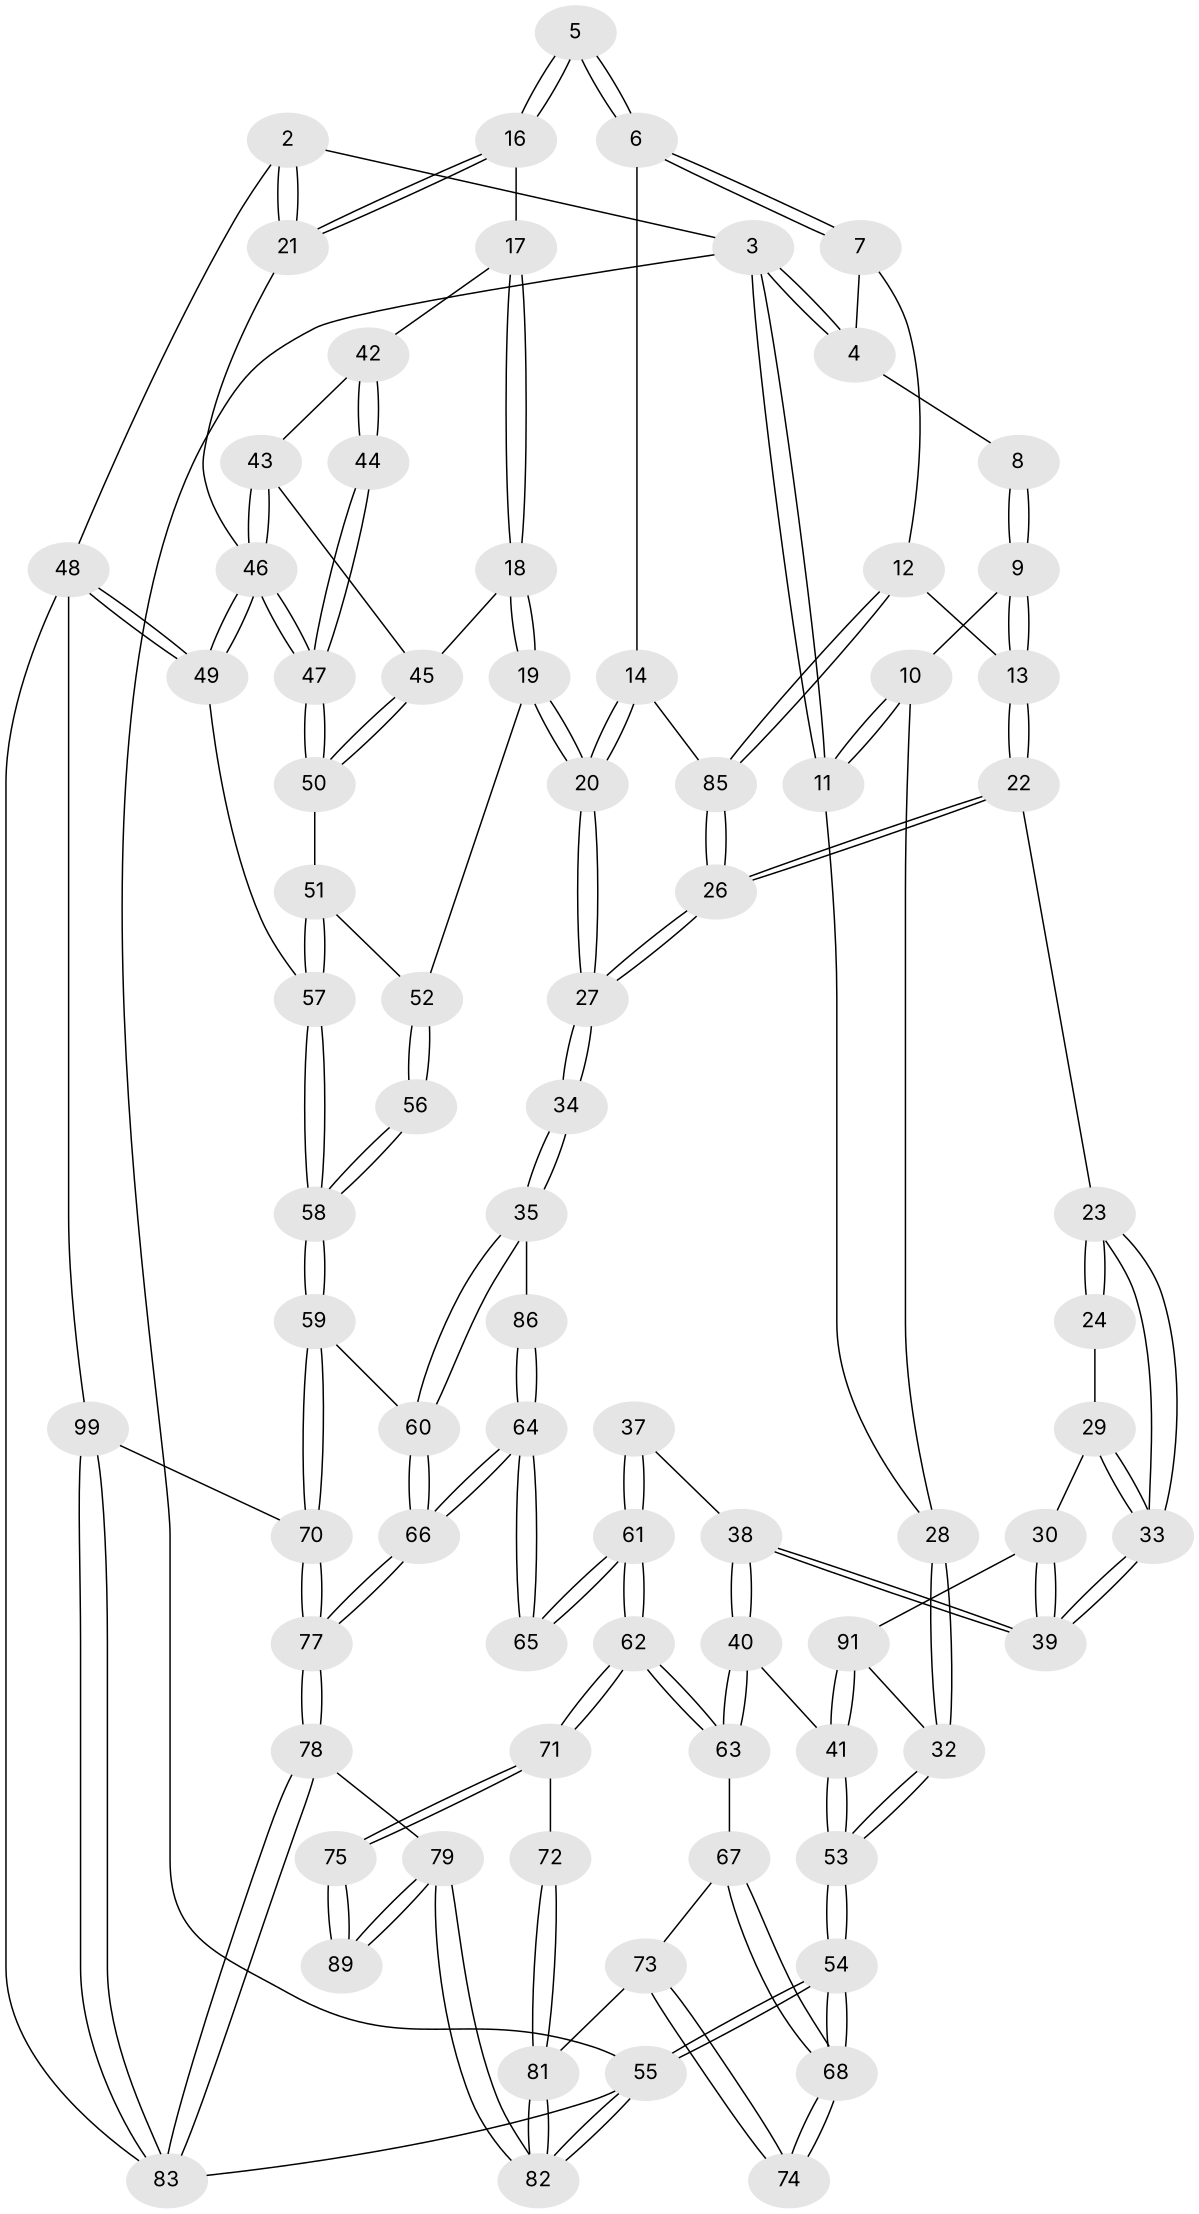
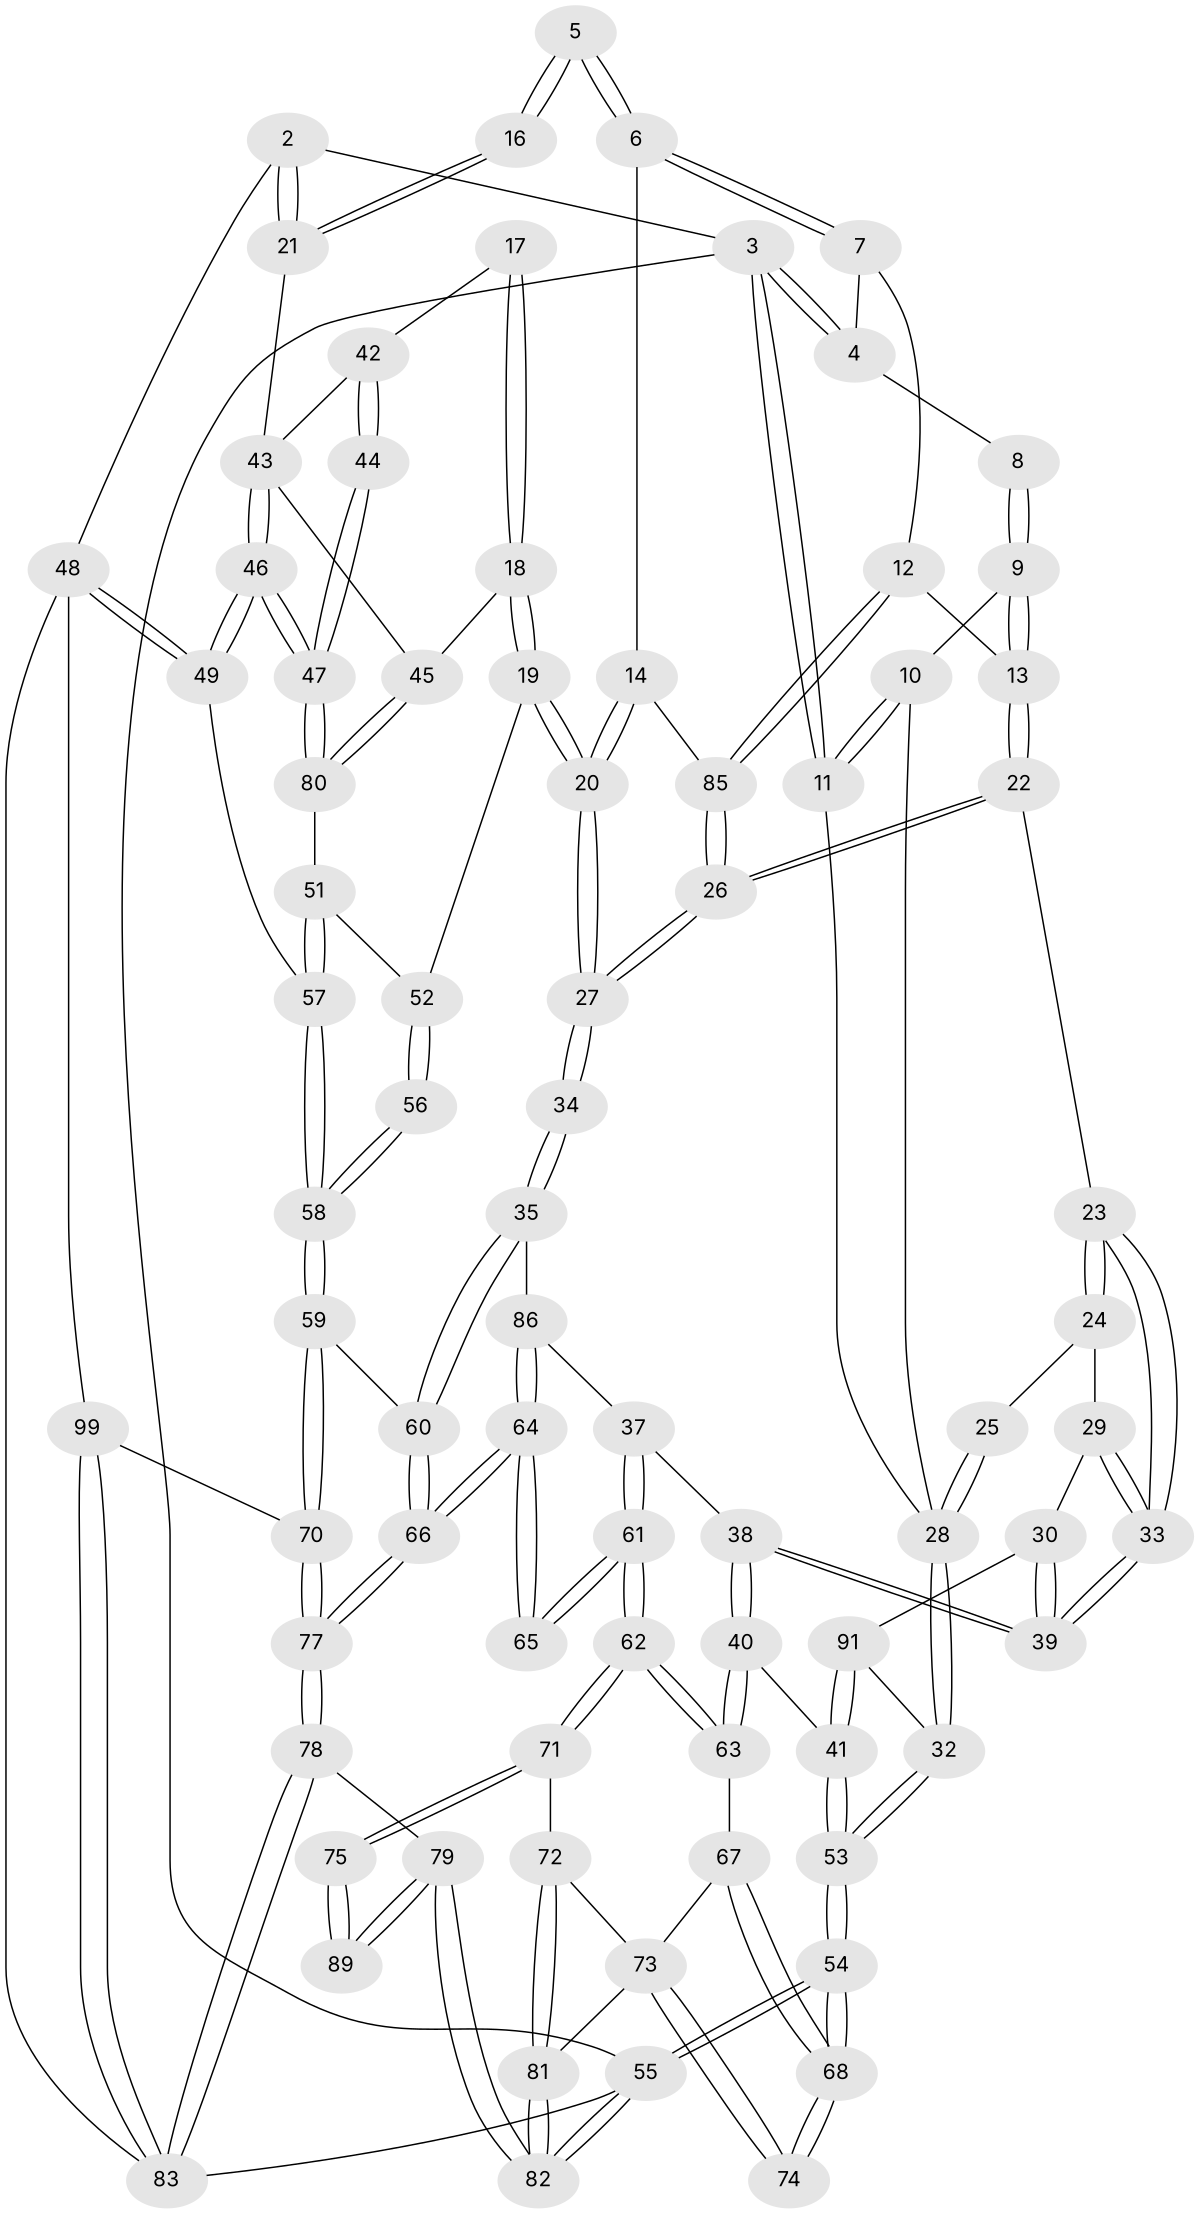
(516, 203) -> none
(217, 401) -> (273, 367)
(315, 785) -> (315, 785)
none -> (580, 1375)
none -> (987, 1429)
none -> (598, 1912)
